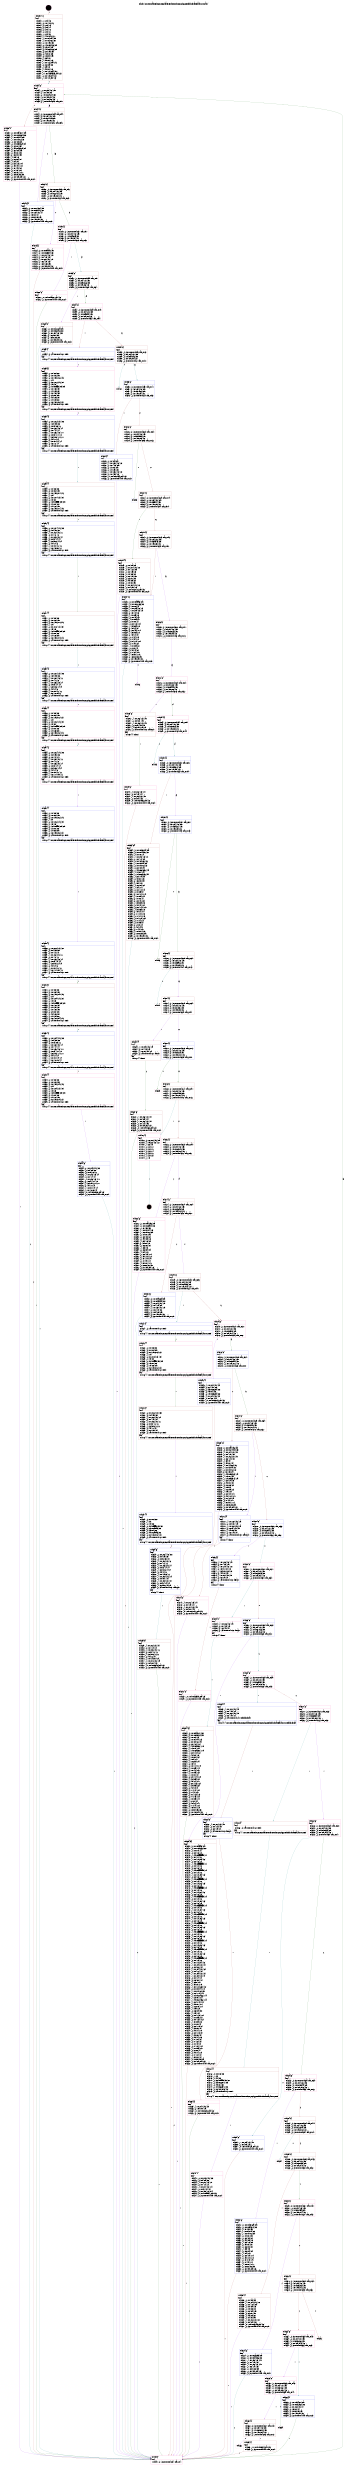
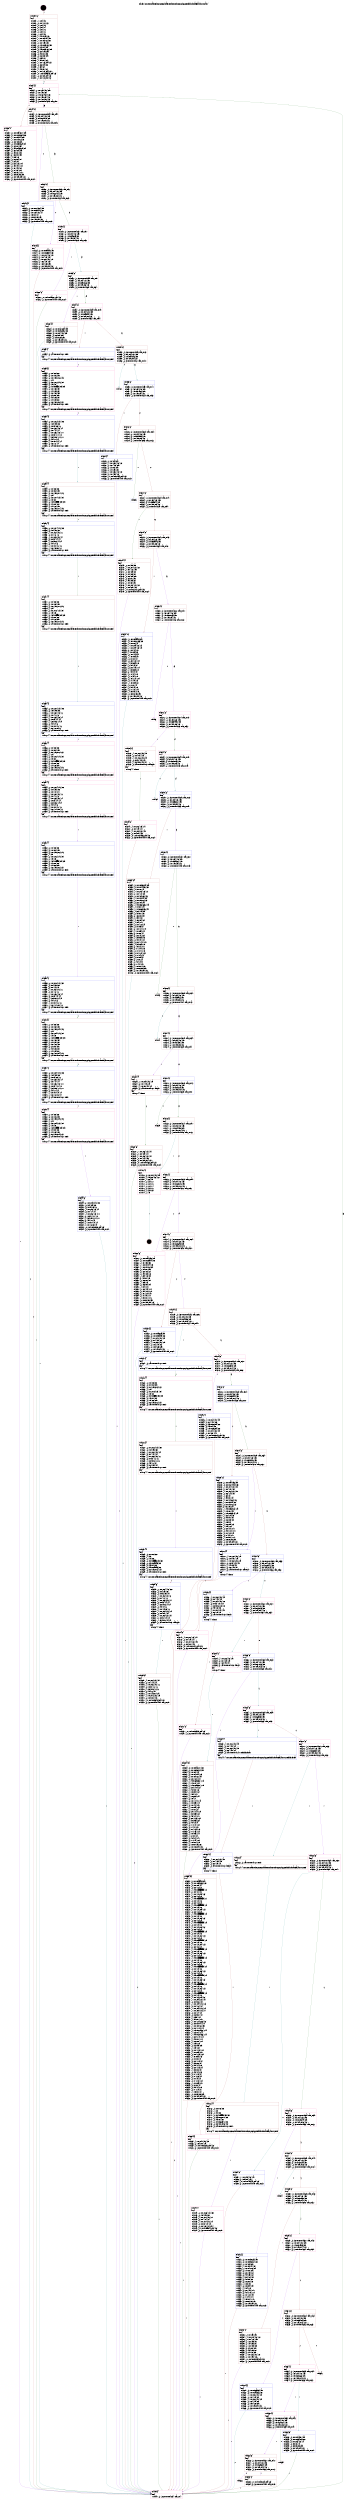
(137, 673) -> (161, 670)
